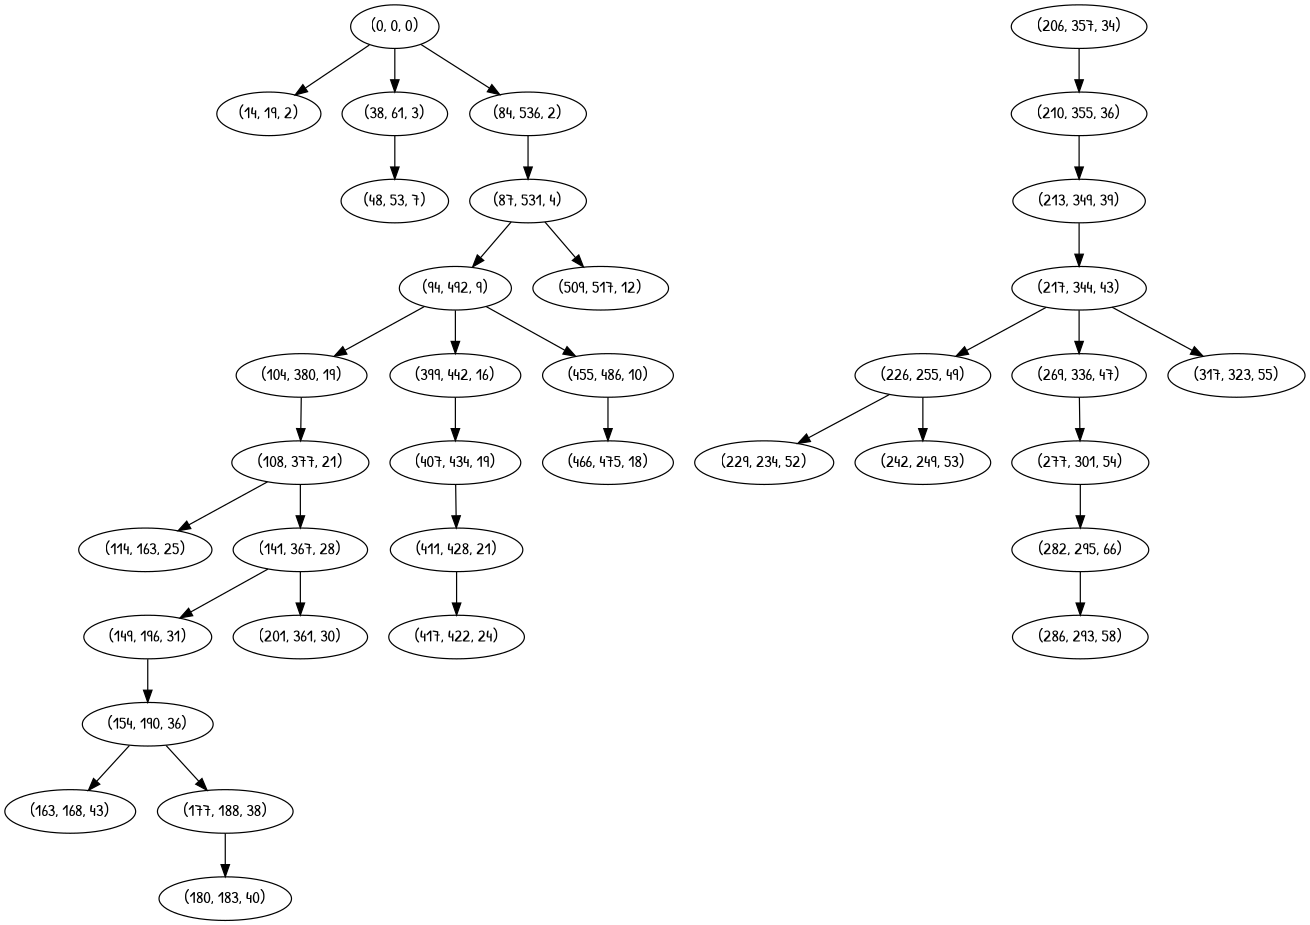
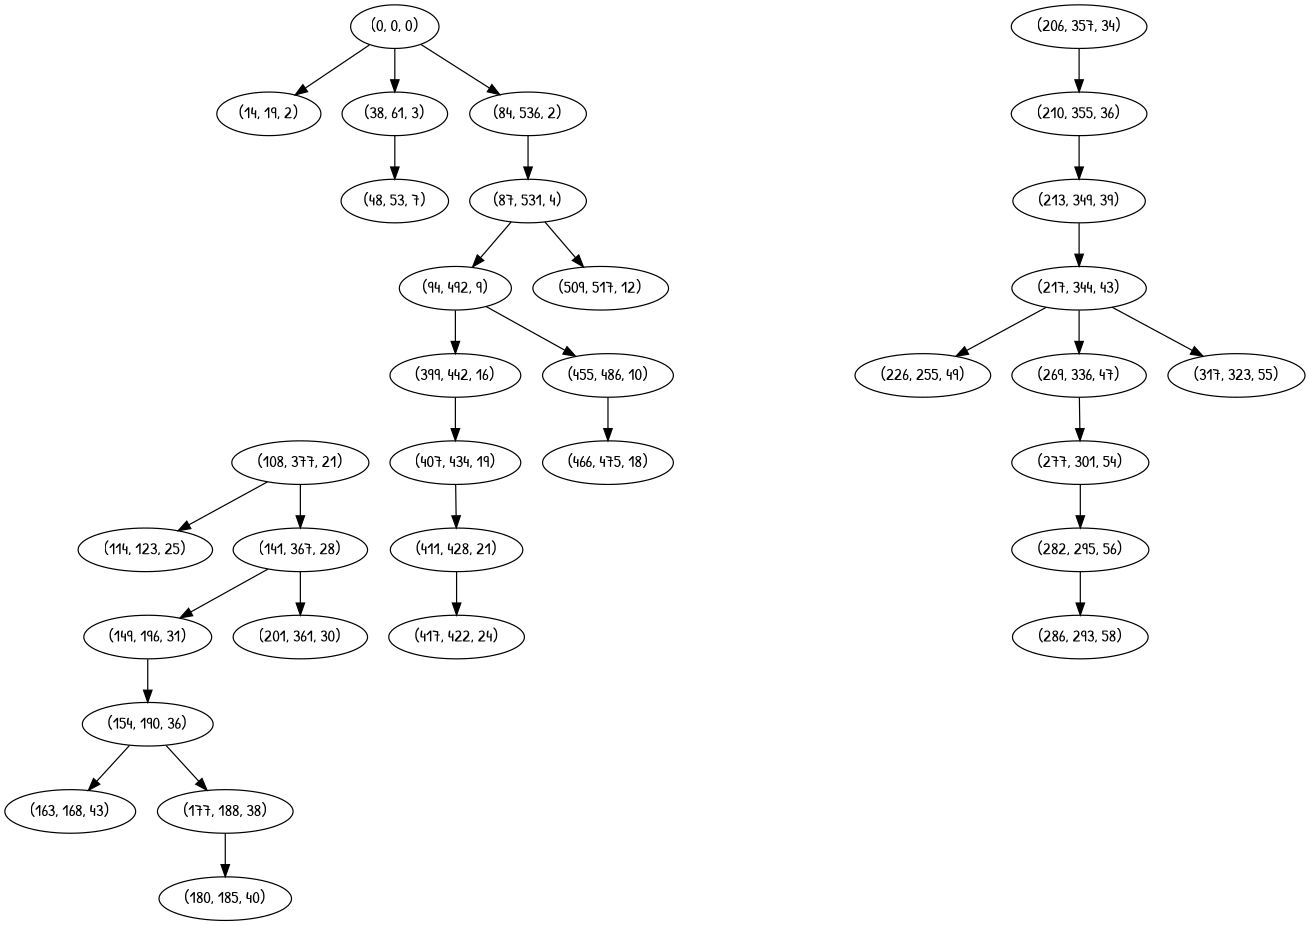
(302, 375) -> none
(764, 463) -> none
(923, 463) -> none
(145, 550) -> (145, 550)
(1080, 550) -> (1080, 550)
(225, 899) -> (225, 899)
